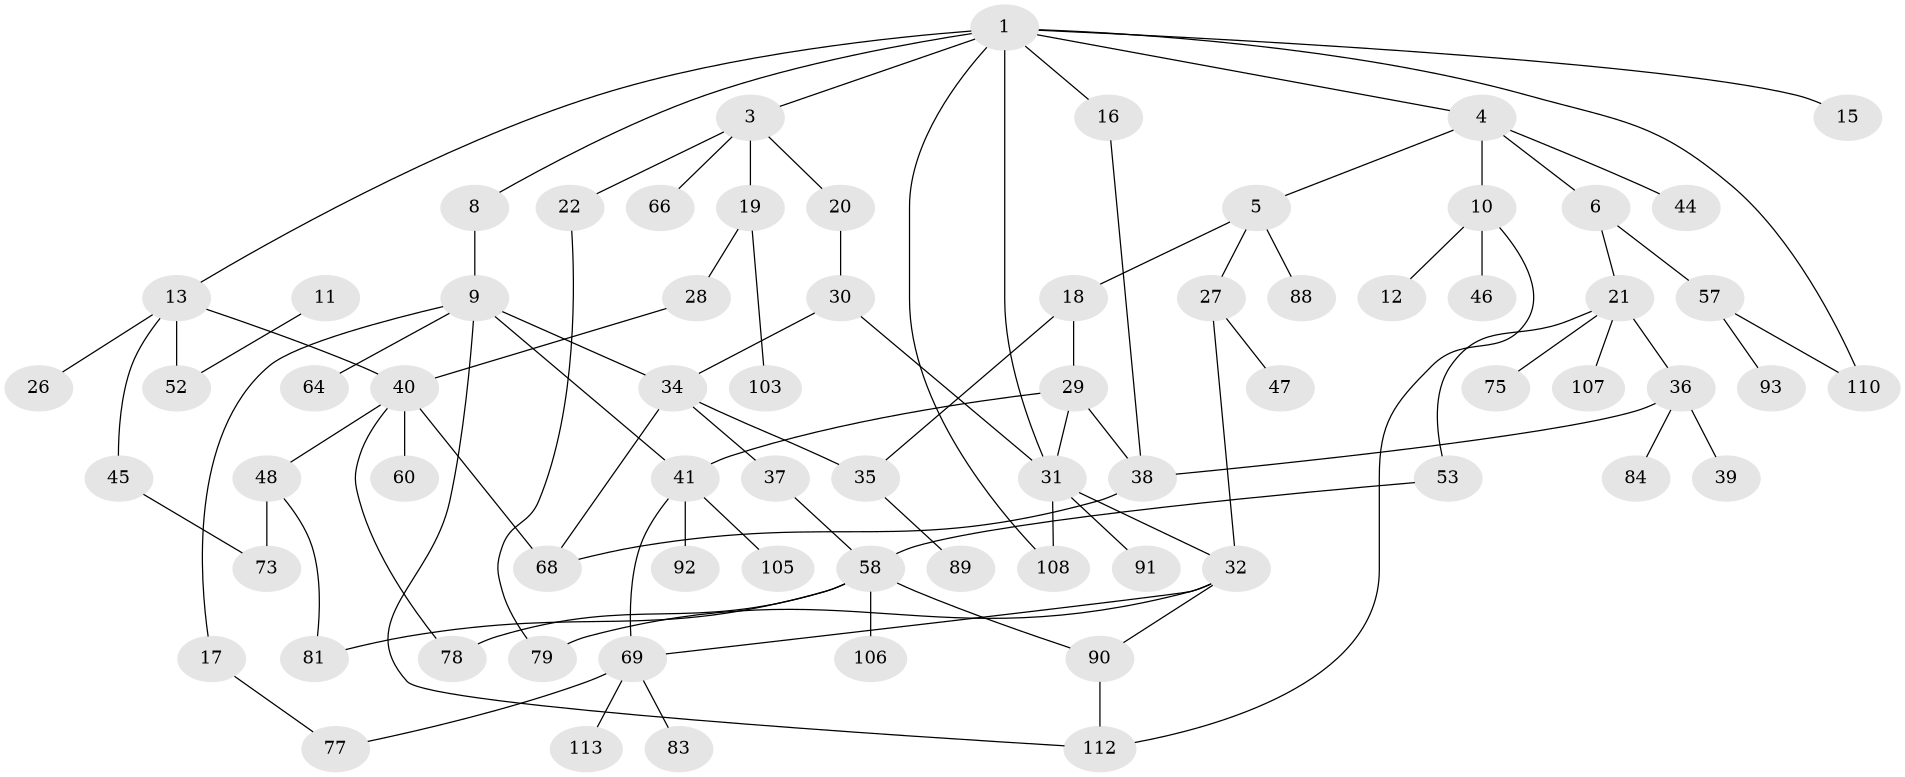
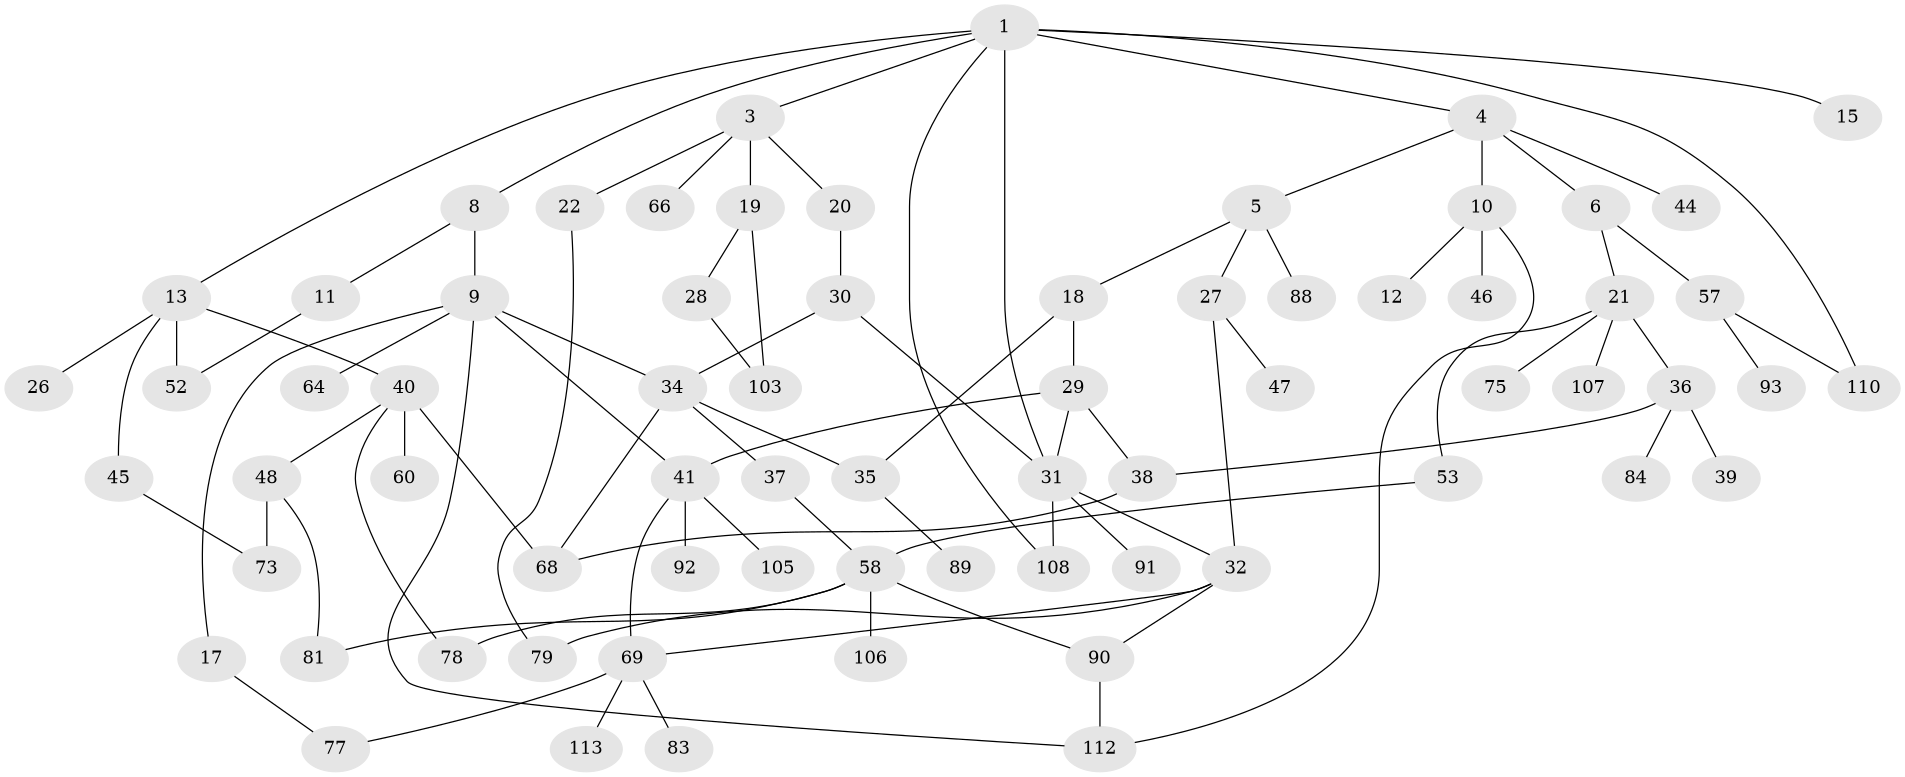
(1109, 118) -> none
none -> (400, 253)
(551, 343) -> (731, 343)
